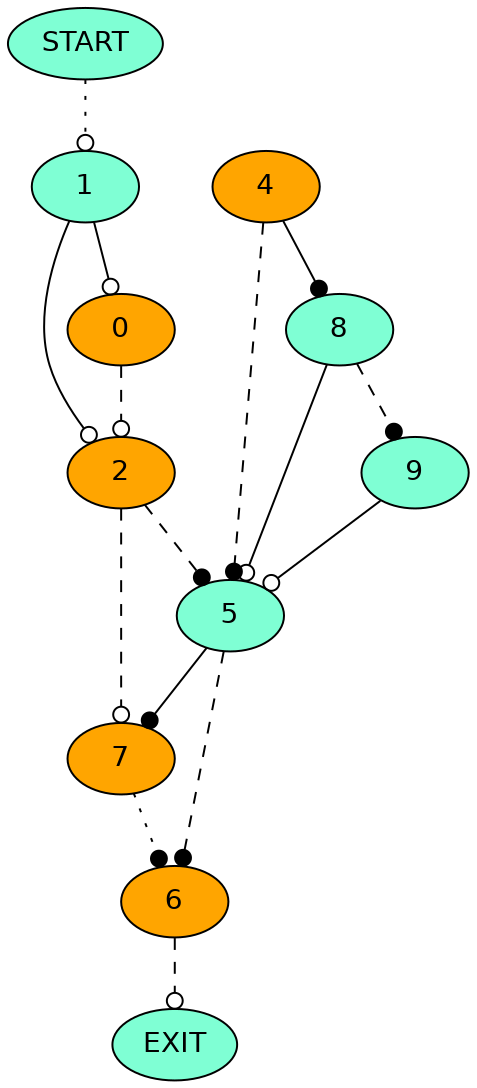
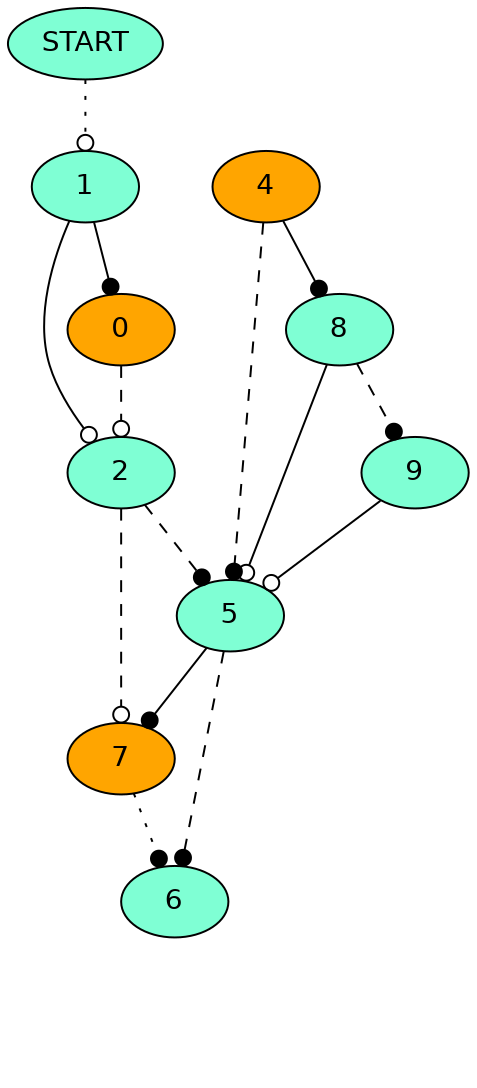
(101, 251) -> (101, 251)
(121, 473) -> (121, 473)
(175, 902) -> (175, 902)
(175, 1045) -> none
